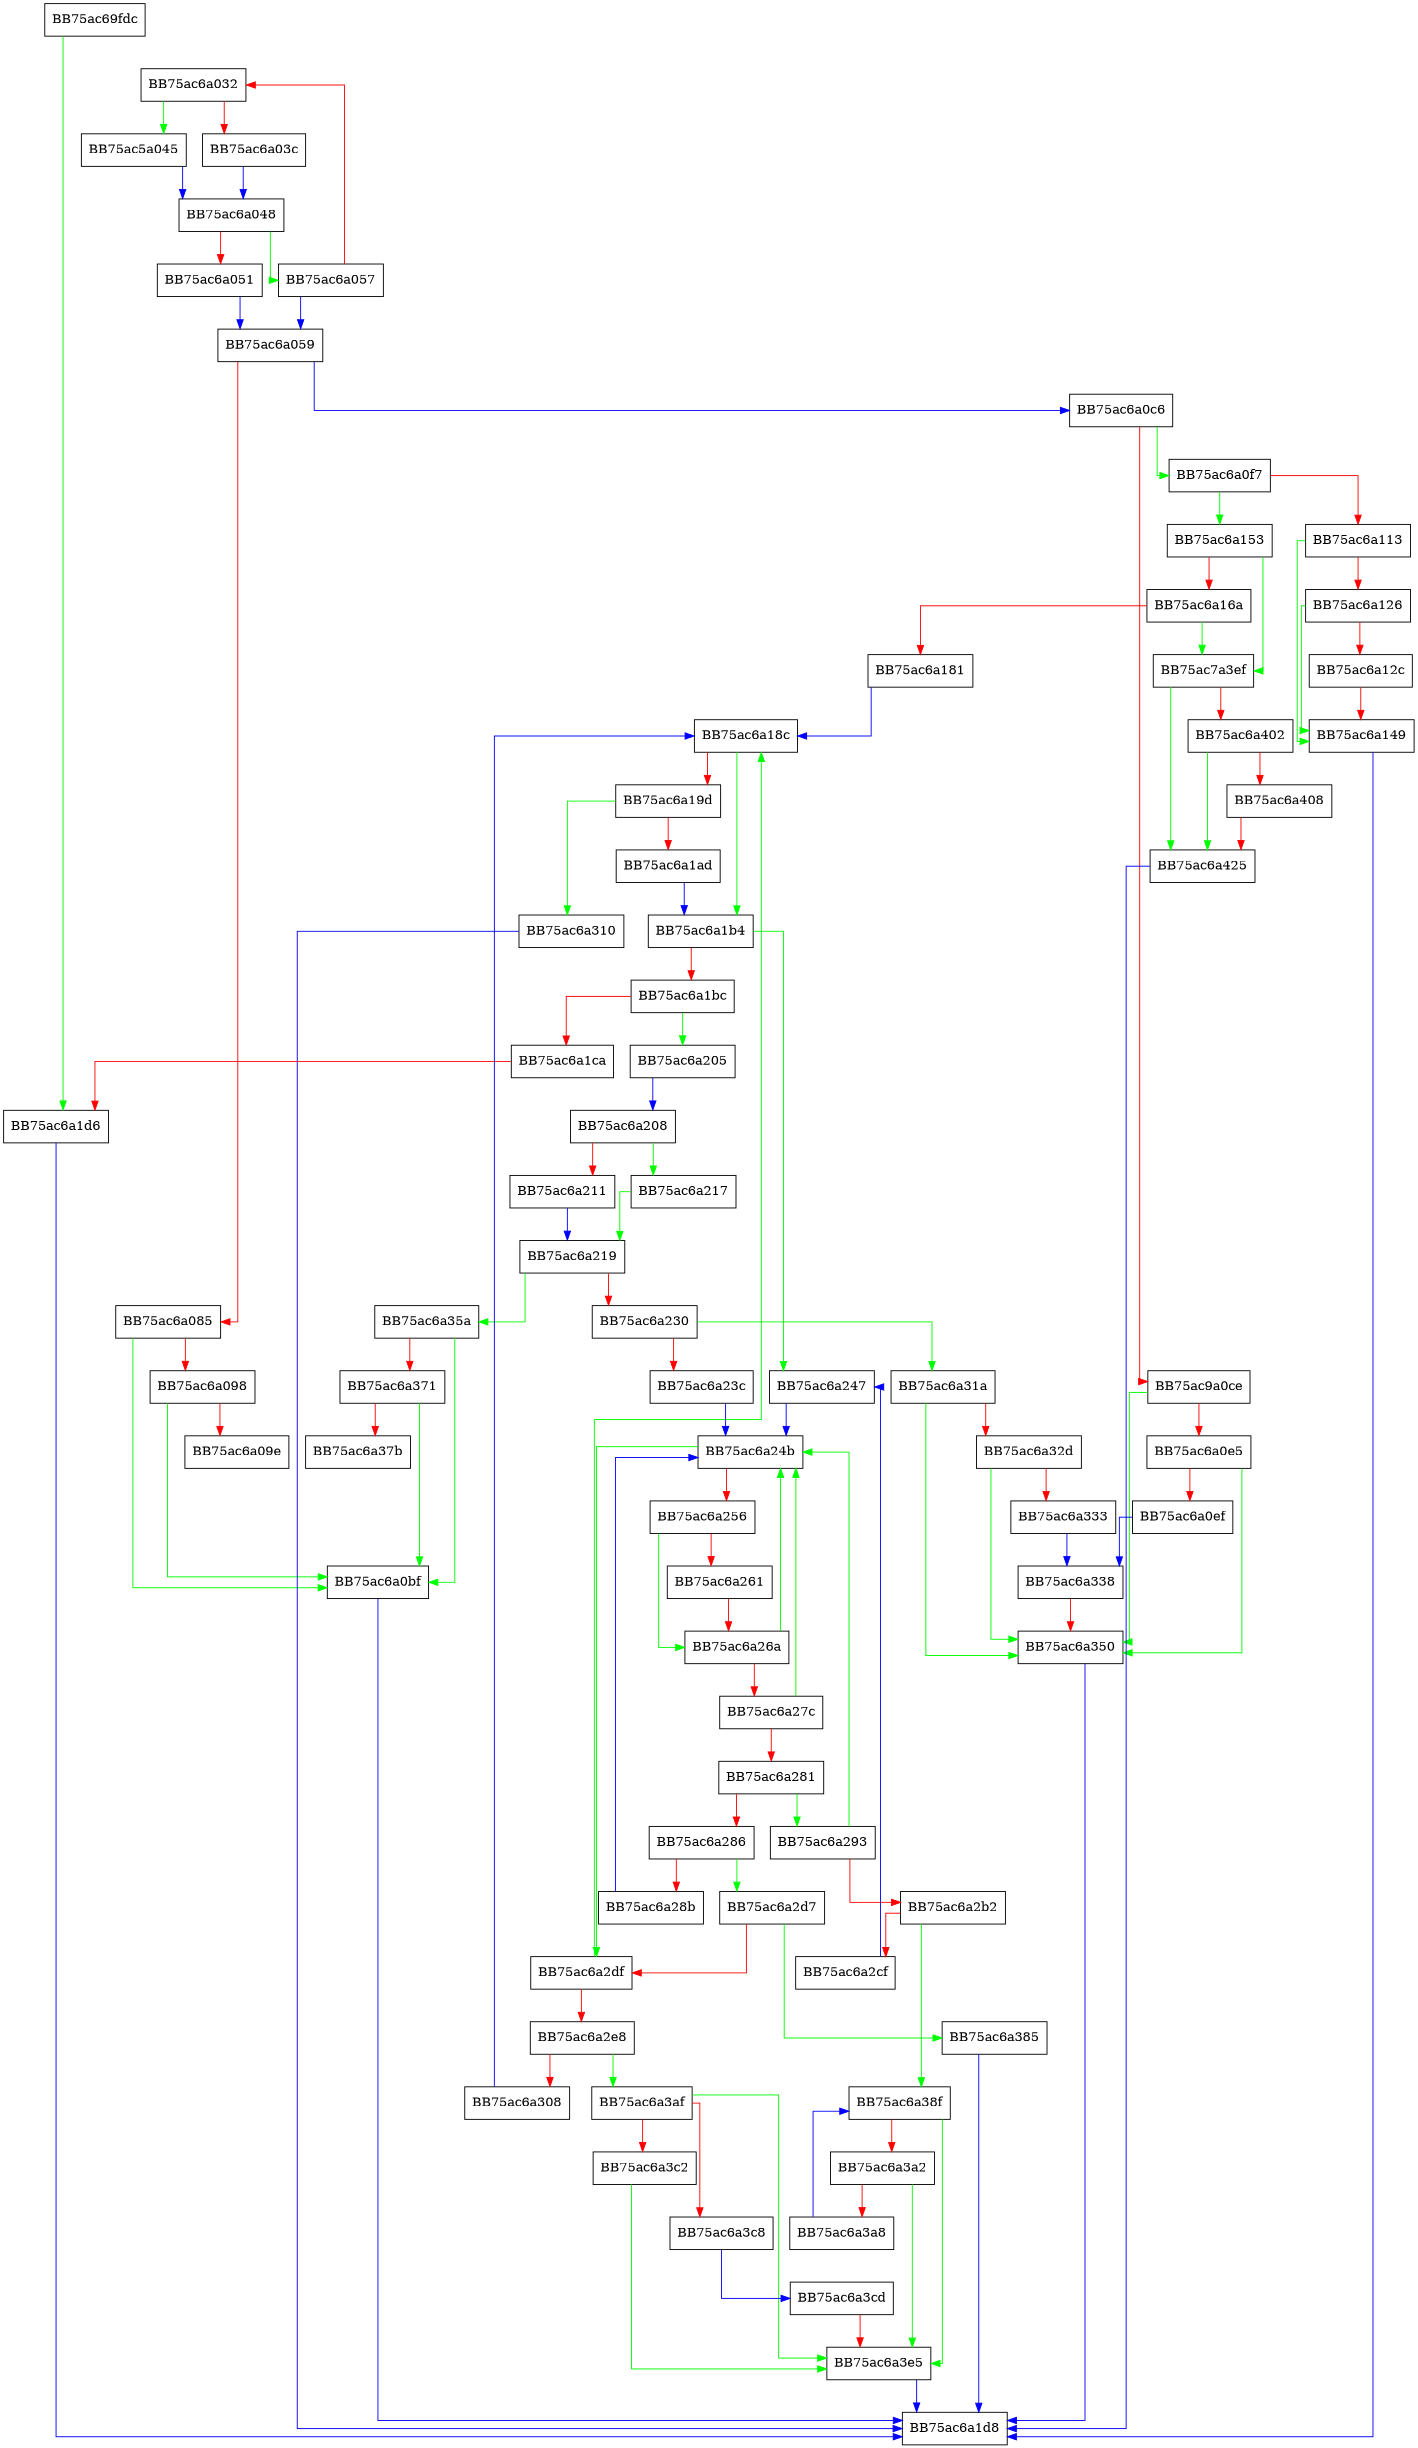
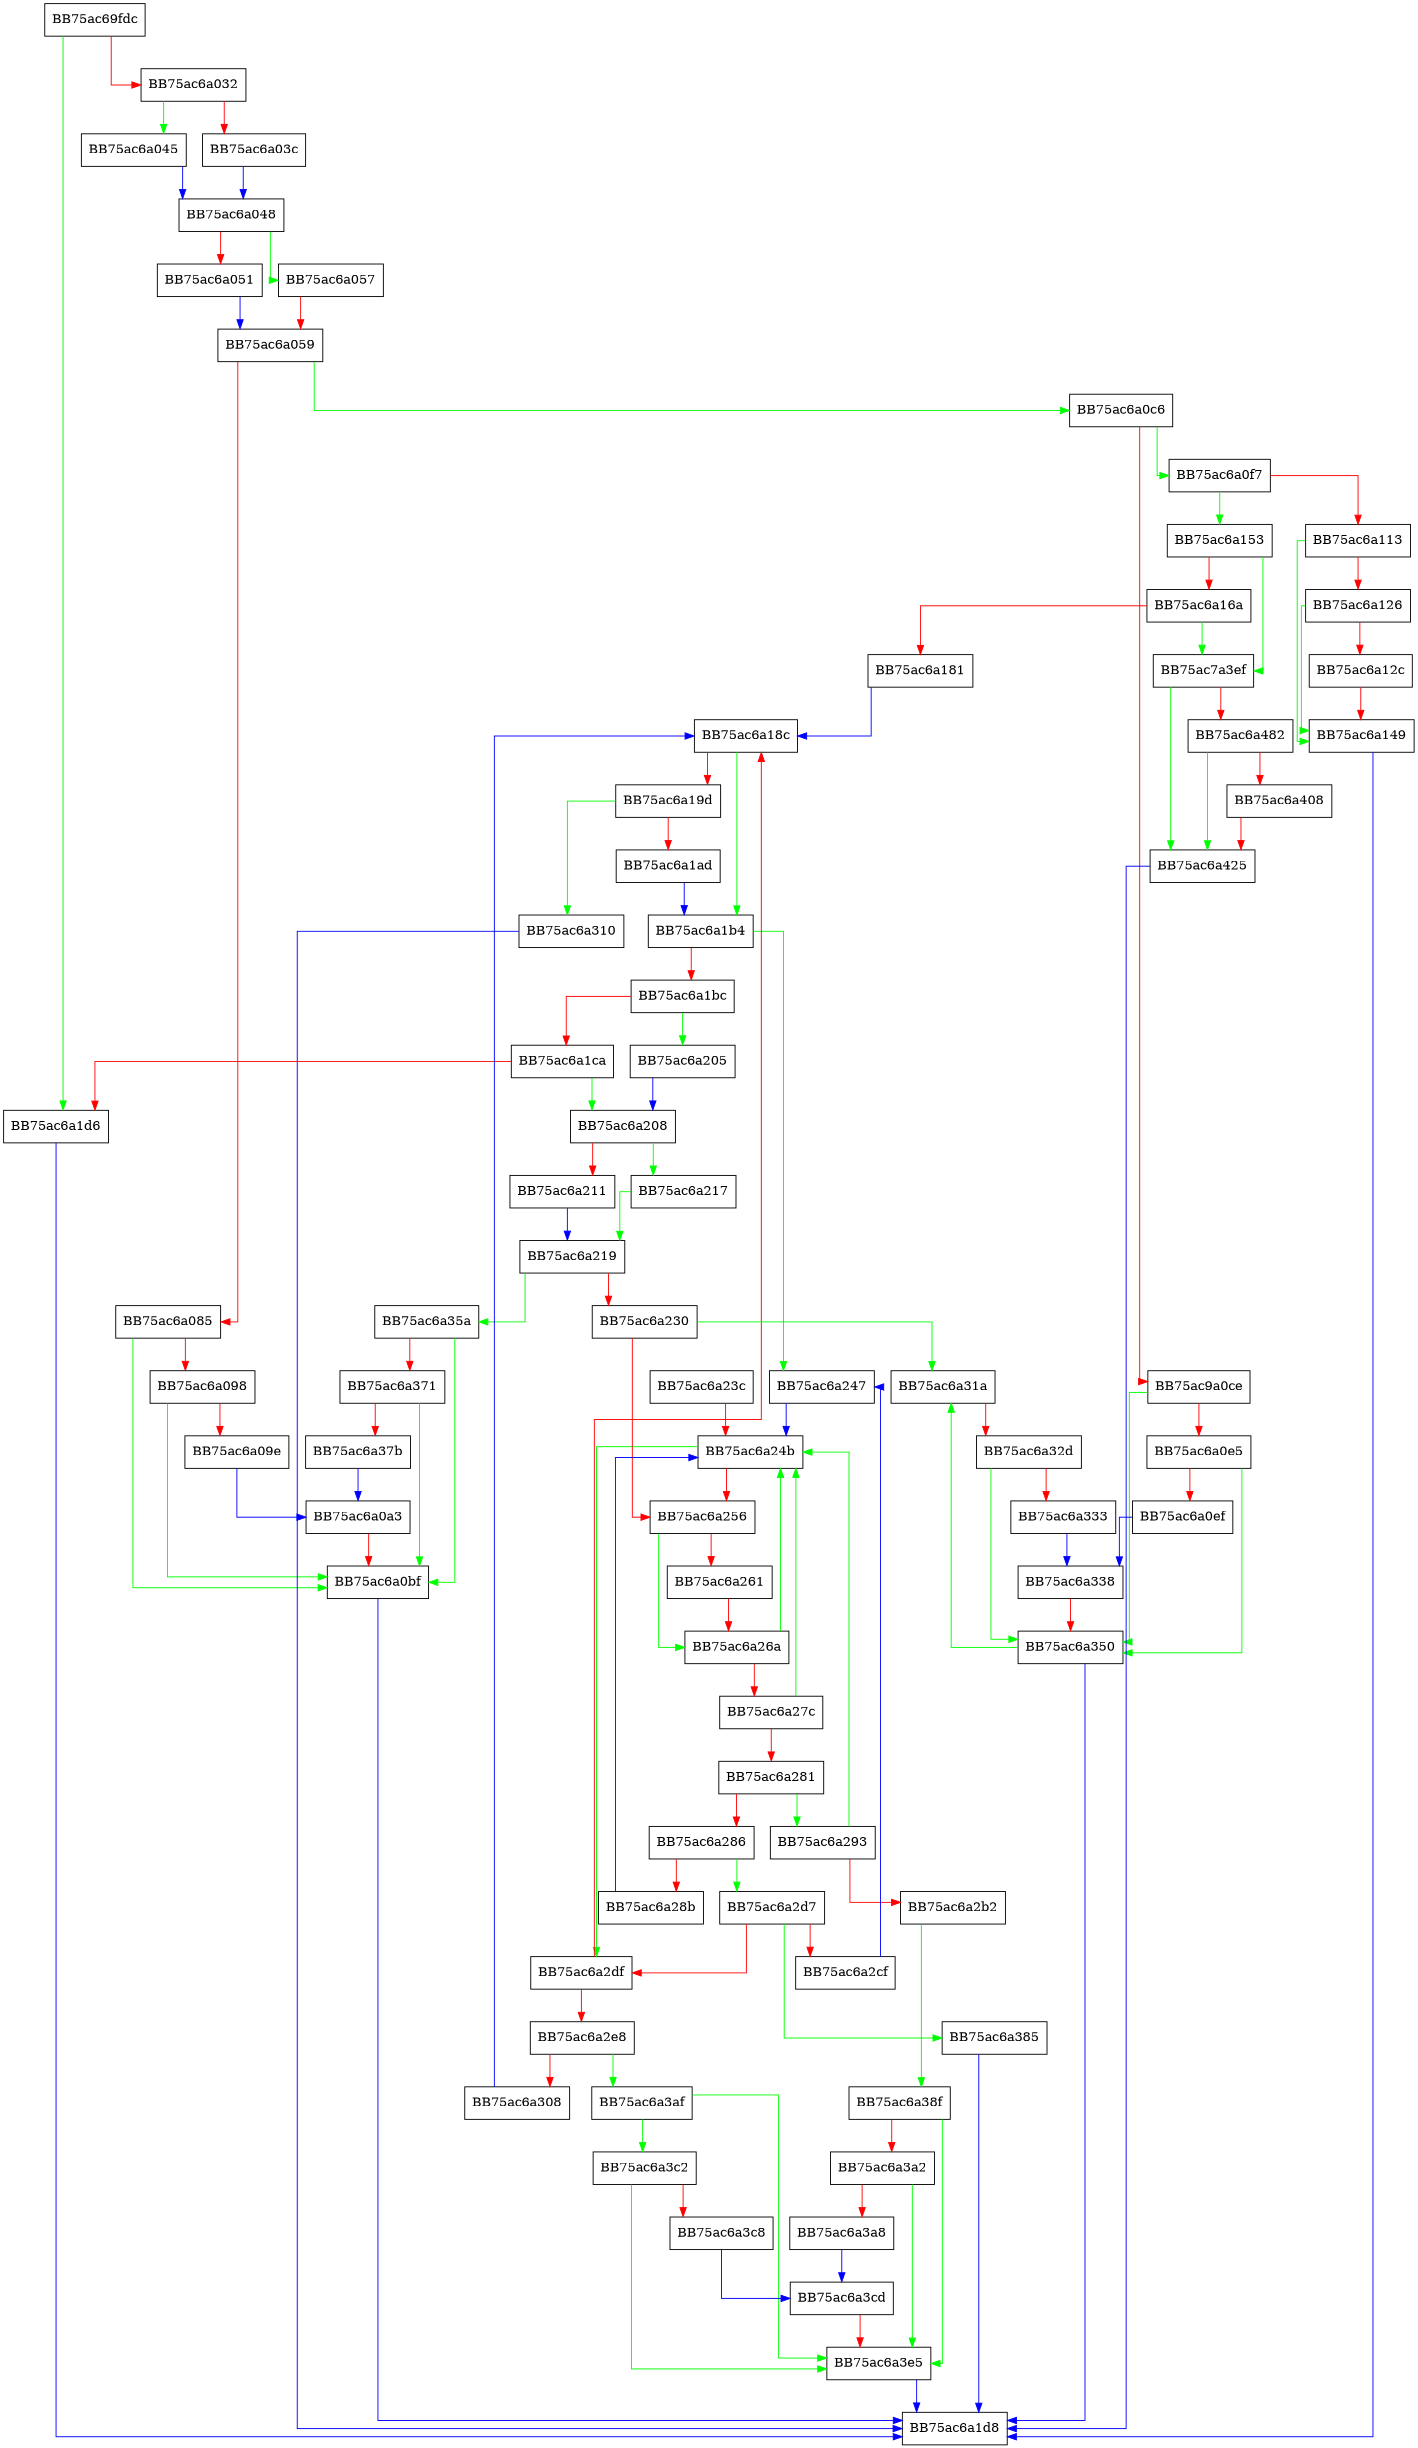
(344, 130) -> (111, 71)
(134, 150) -> (134, 150)
(301, 308) -> (301, 308)
(663, 410) -> (663, 410)
(1241, 736) -> (1241, 736)
none -> (592, 1089)
(674, 1350) -> (632, 1432)
(726, 1414) -> (726, 1414)
(738, 1420) -> (738, 1420)
none -> (358, 1517)
(926, 1571) -> (951, 1563)
(887, 1913) -> (810, 1936)
(643, 2131) -> (643, 2131)
(813, 2151) -> (842, 2261)
(700, 2152) -> (683, 2196)
